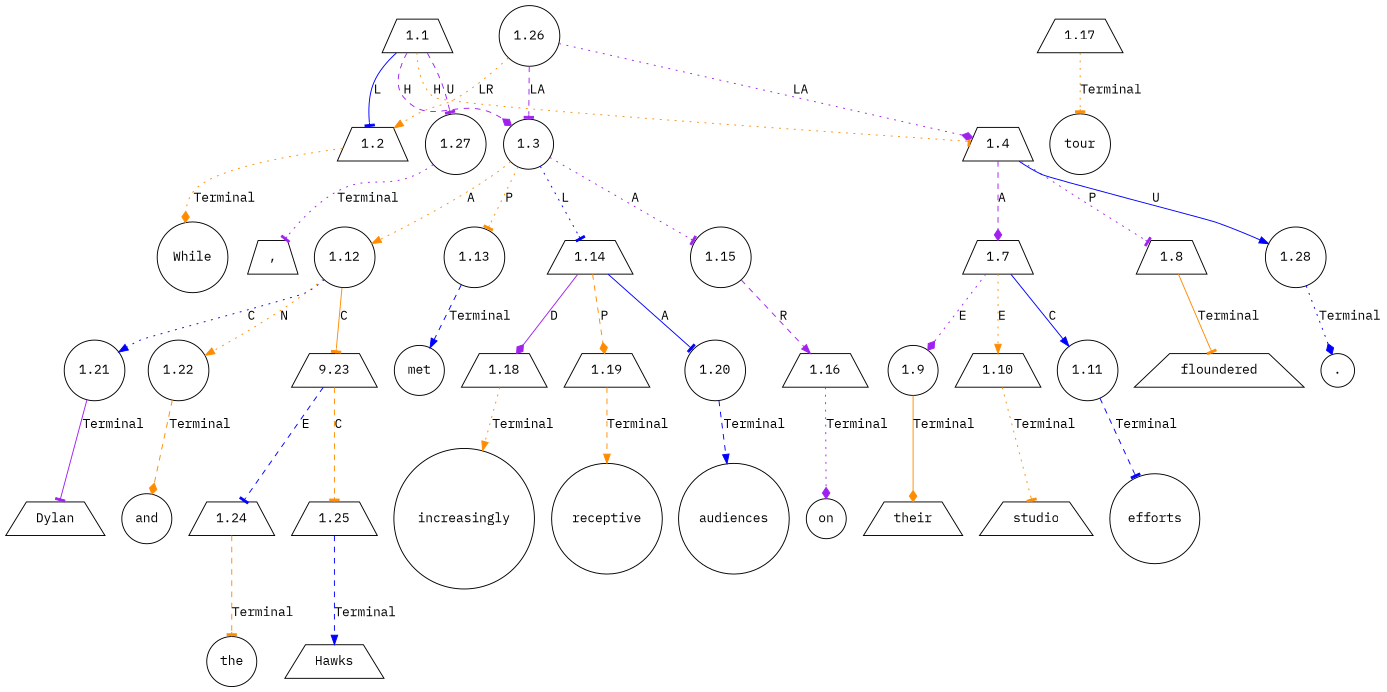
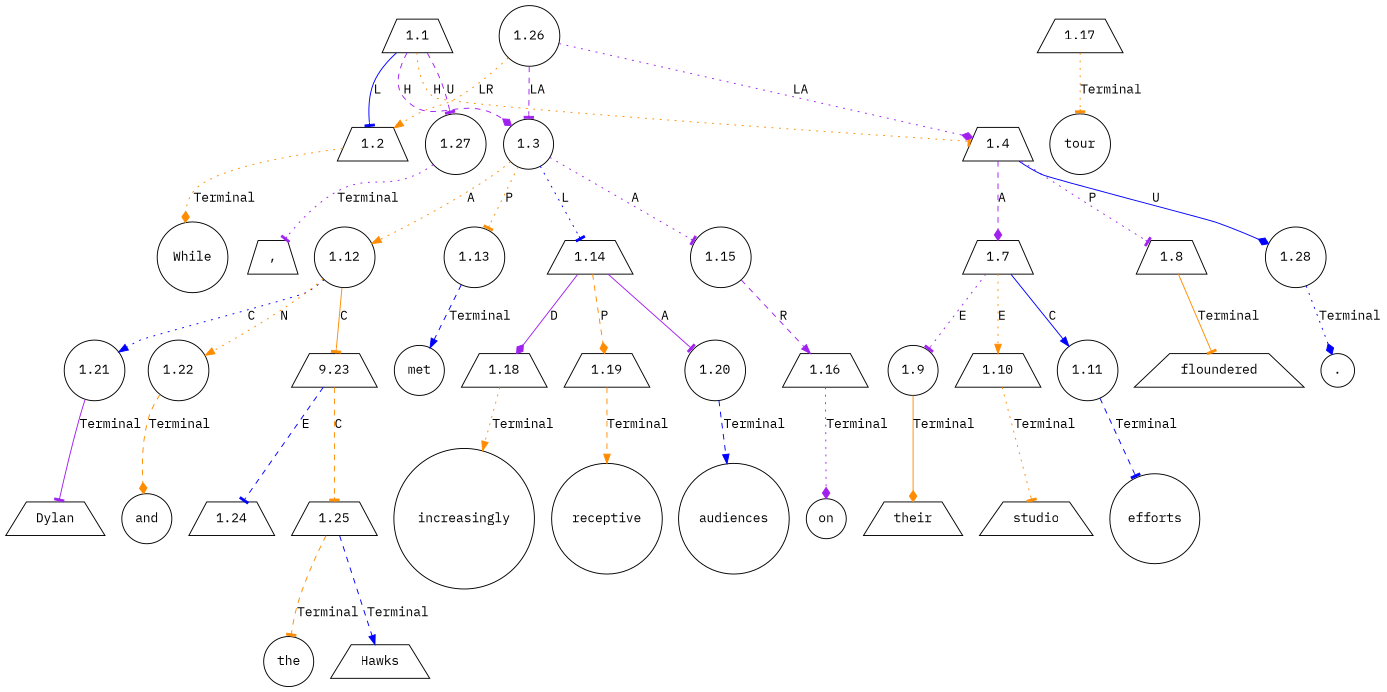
(1139, 201) -> (1138, 201)
(960, 308) -> (958, 310)
(649, 310) -> (649, 310)
(232, 584) -> (305, 583)
